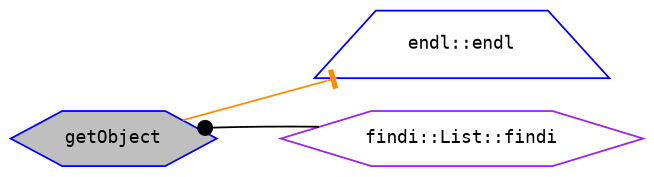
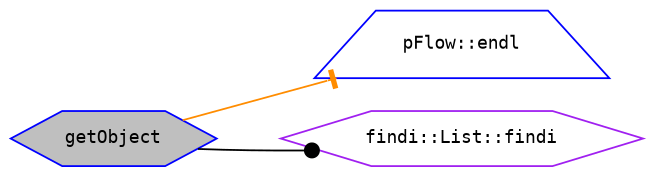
(462, 44) -> (462, 44)
(266, 127) -> (251, 150)
